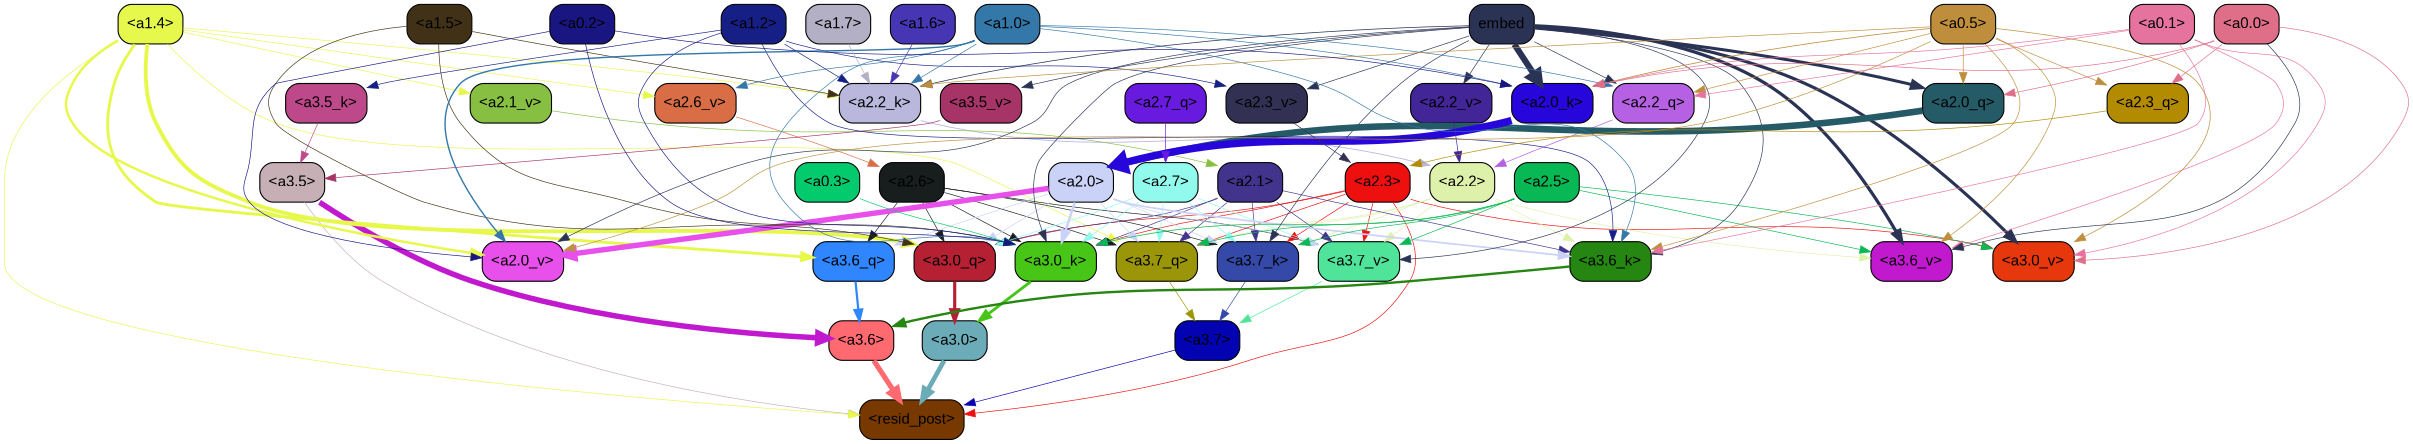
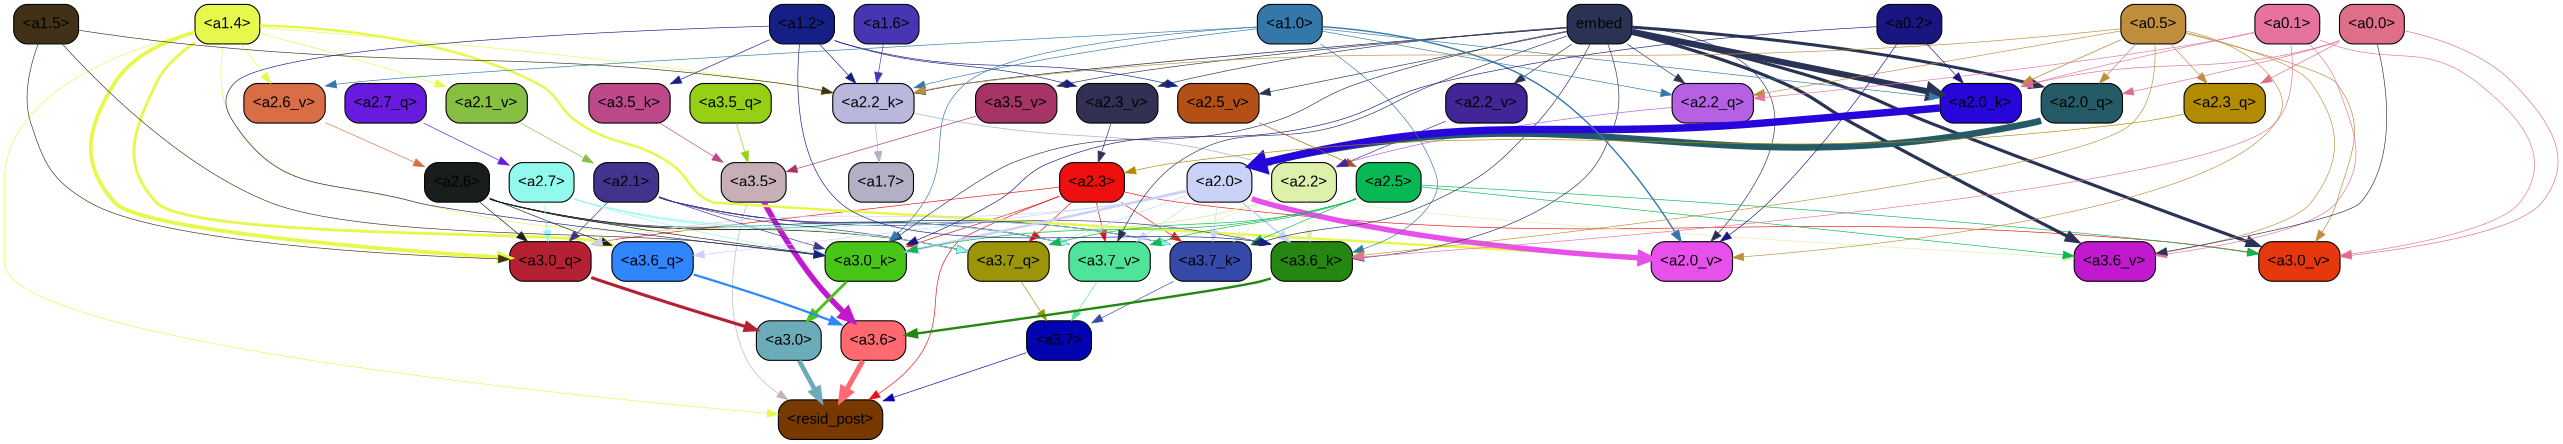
(857, 59) -> (877, 137)
none -> (731, 103)
none -> (1218, 103)
(827, 182) -> none
